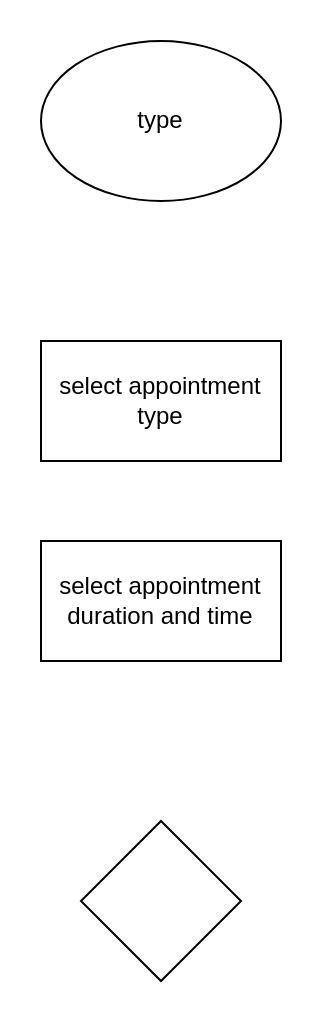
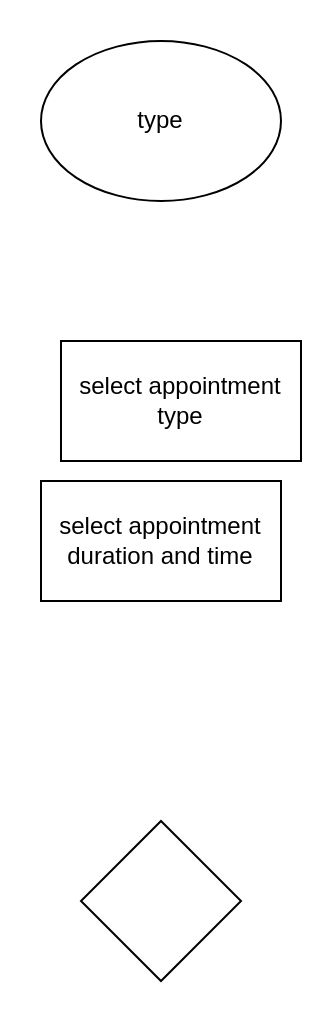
(161, 401) -> (181, 401)
(161, 601) -> (161, 541)
